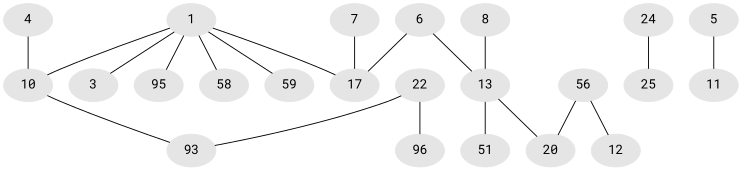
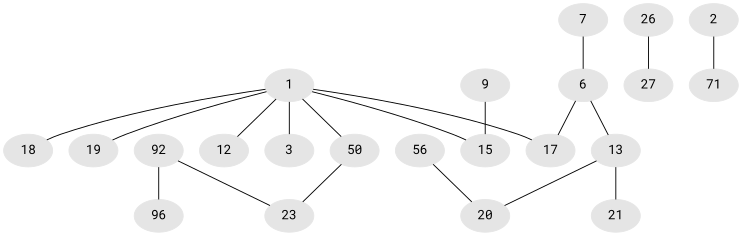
(28, 20) -> none
(485, 20) -> none
(648, 20) -> (648, 20)
(714, 20) -> (714, 20)
(355, 53) -> (583, 53)
(28, 85) -> (355, 151)
(159, 85) -> (485, 151)
(224, 85) -> (28, 151)
(289, 85) -> (93, 151)
(420, 85) -> (159, 151)
none -> (485, 85)
(648, 85) -> (648, 85)
(714, 85) -> (714, 85)
(600, 118) -> (257, 118)
(191, 151) -> (289, 216)
(485, 151) -> (616, 216)
